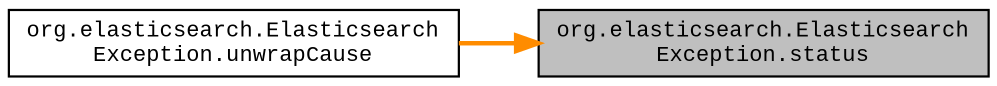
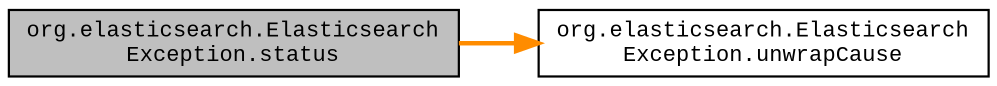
(487, 43) -> (487, 43)
